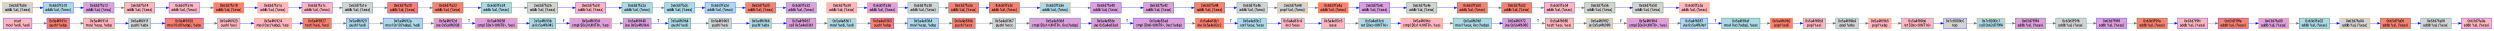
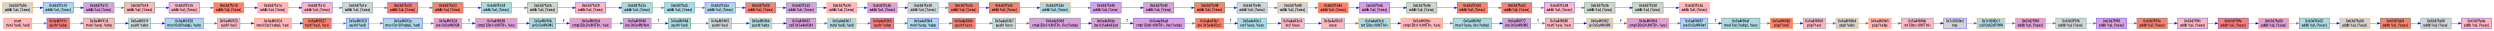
(698, 8) -> (698, 8)
none -> (820, 8)
(1293, 8) -> (1293, 8)
(18, 23) -> (18, 23)
(184, 23) -> (184, 23)
(1579, 23) -> (1579, 23)
(1847, 23) -> (1847, 23)
(2030, 23) -> (2030, 23)
(2211, 23) -> (2211, 23)
